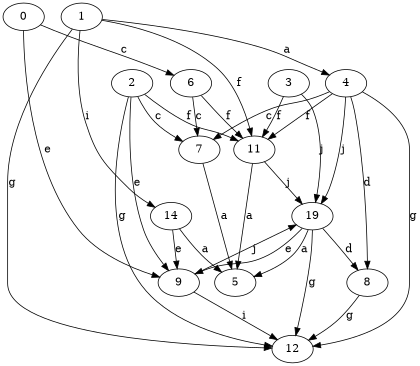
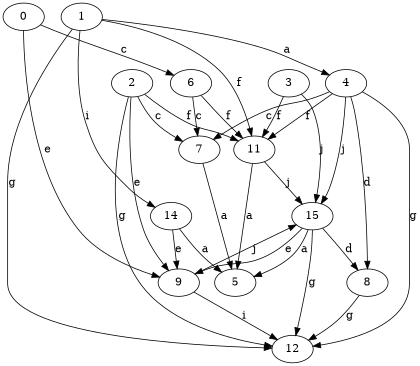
(312, 216) -> (312, 216)
